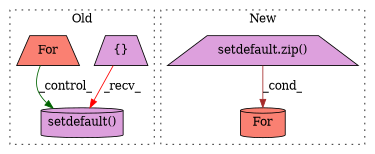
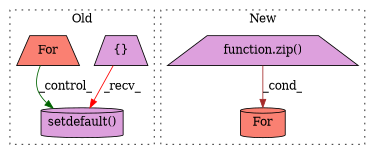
(263, 51) -> (263, 51)
